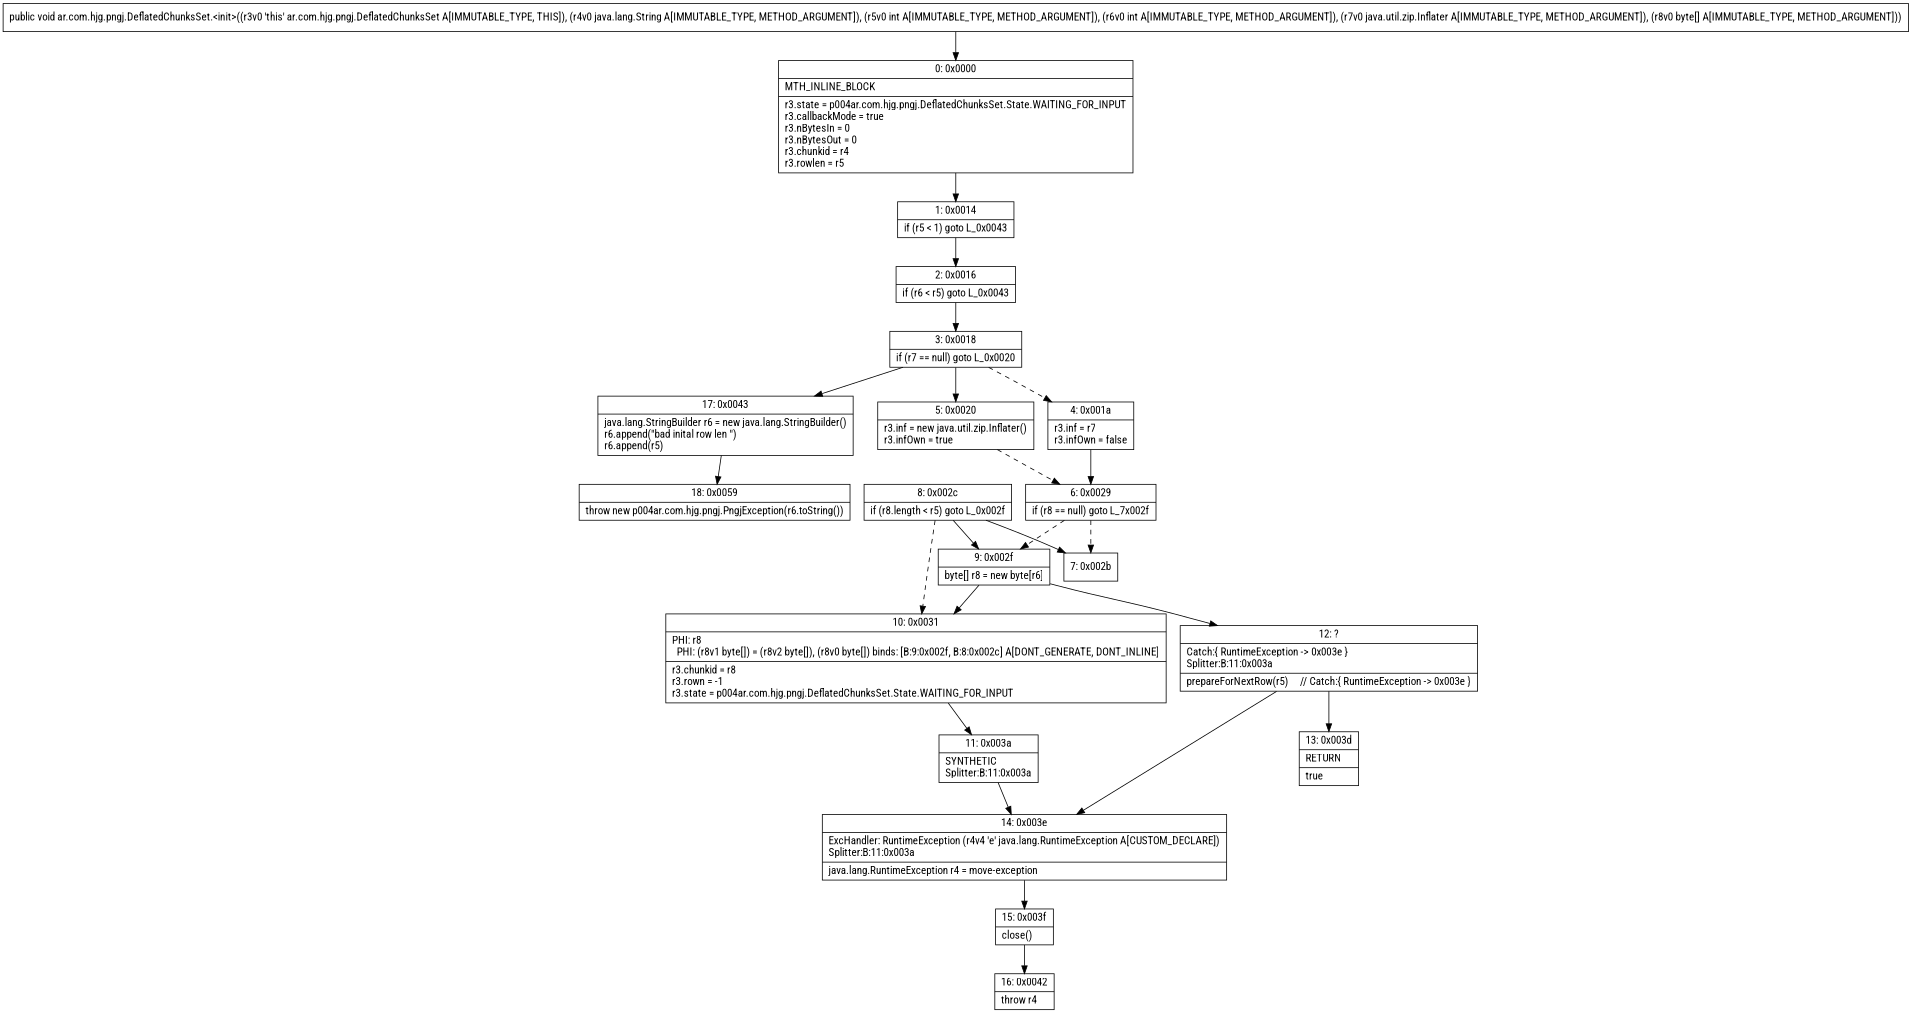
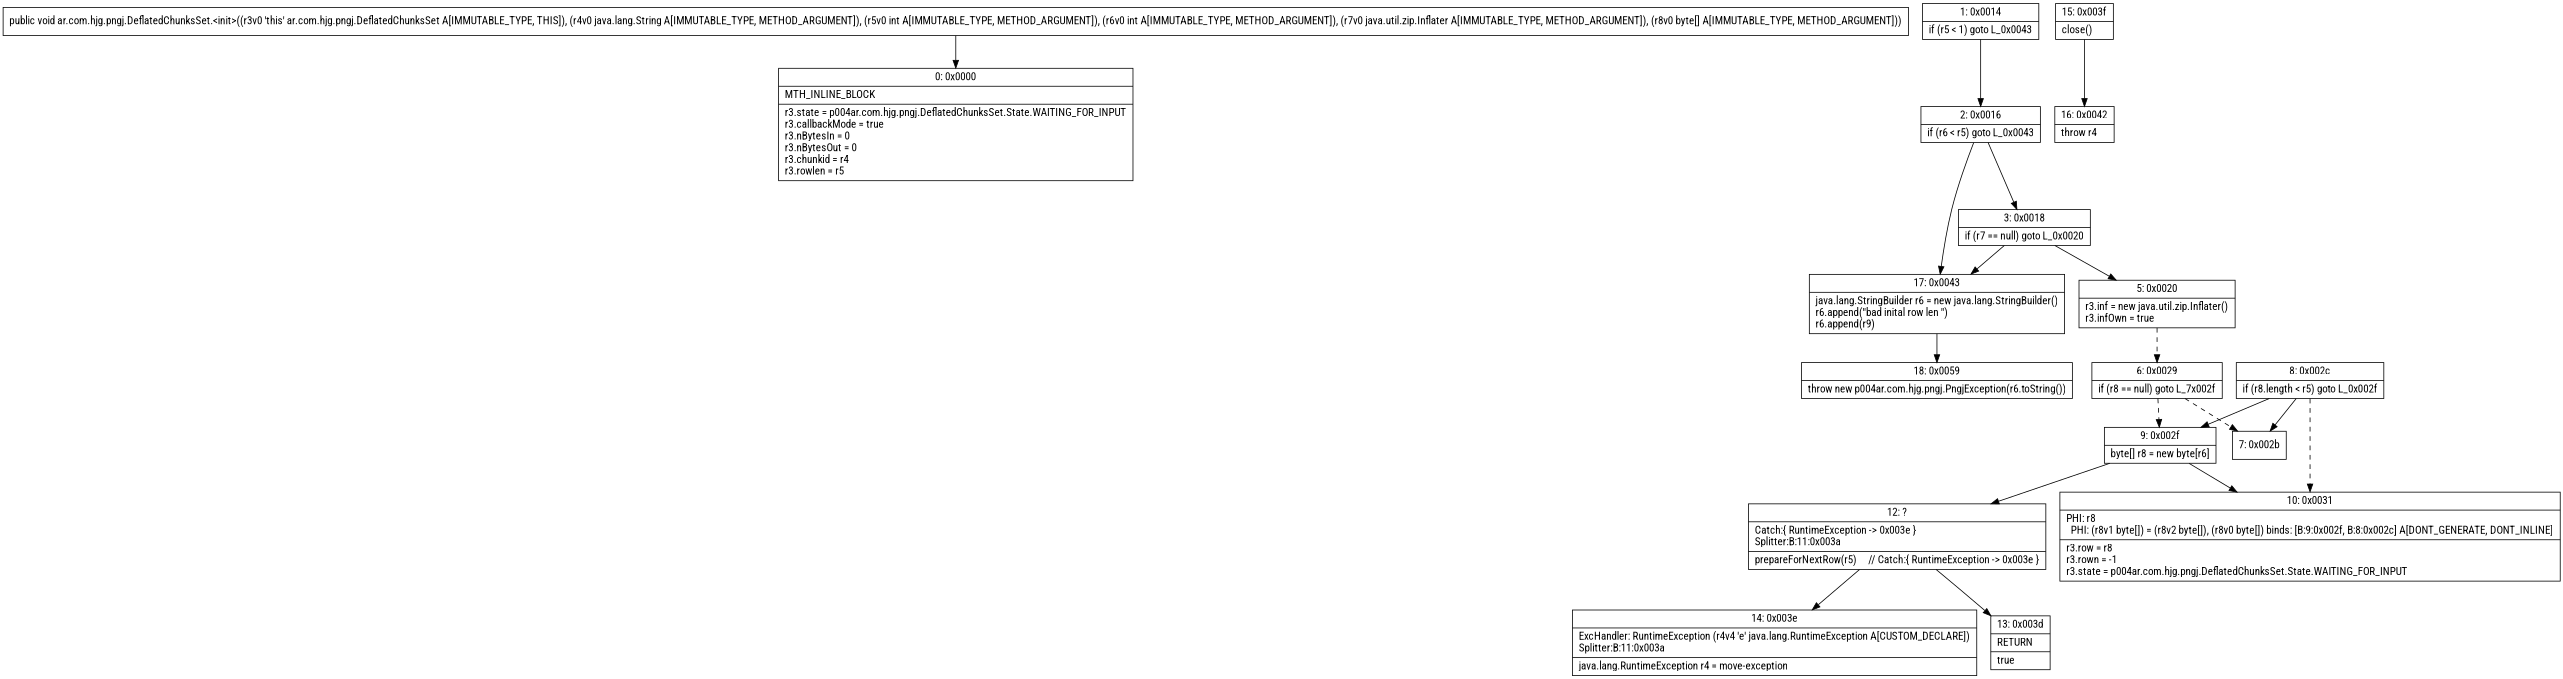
(956, 183) -> none
none -> (1953, 203)
(1091, 426) -> none
(634, 446) -> (1845, 324)
(704, 670) -> (2090, 548)
(989, 759) -> none
(1024, 891) -> none
